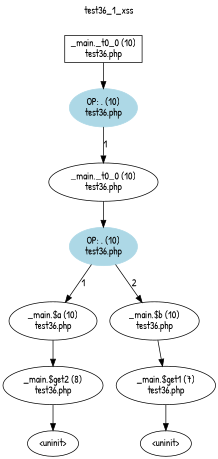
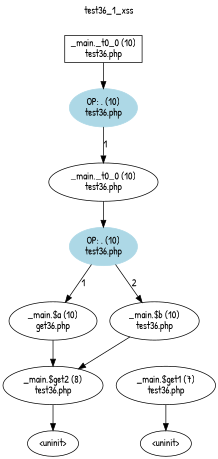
(53, 321) -> (53, 321)
(160, 350) -> (107, 351)
